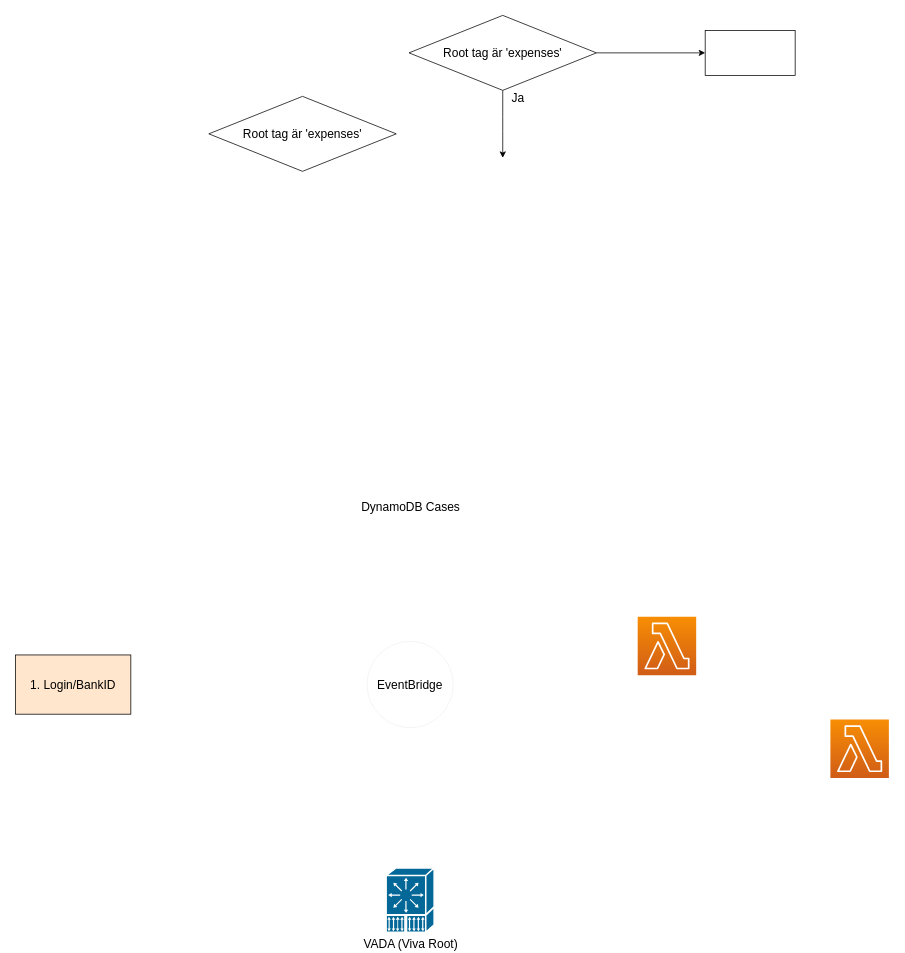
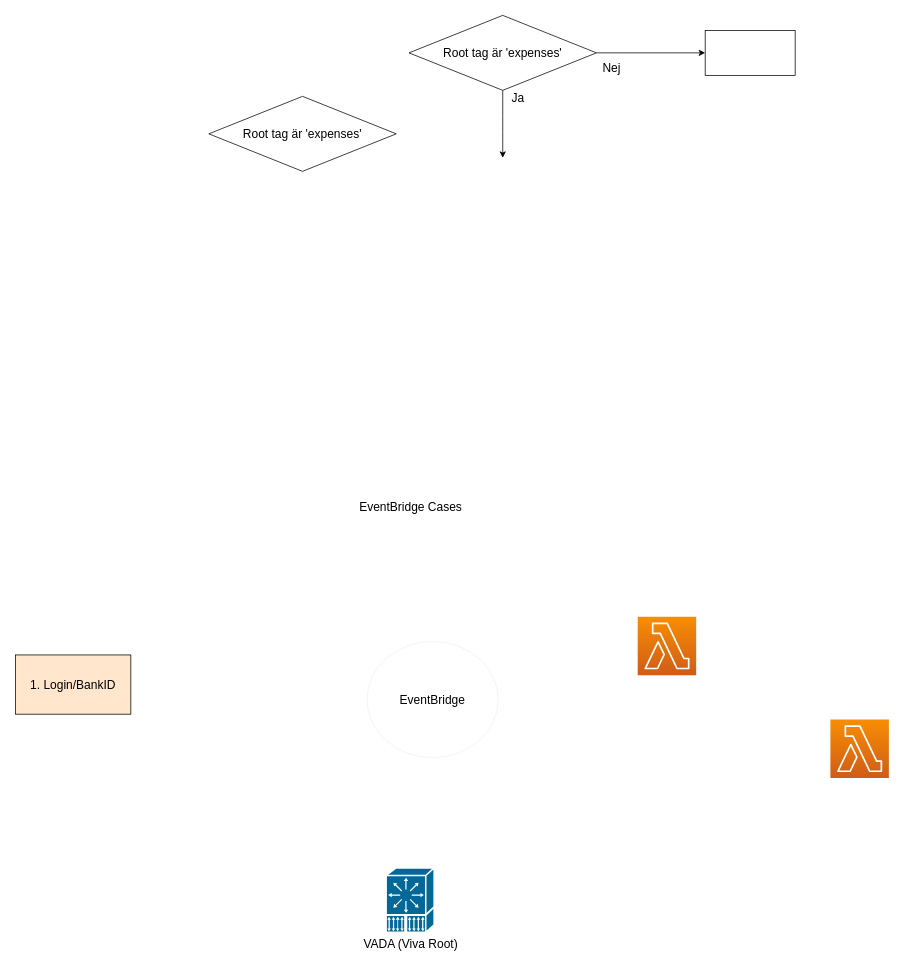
none -> (612, 68)
(411, 508) -> (411, 508)
(410, 685) -> (433, 700)
